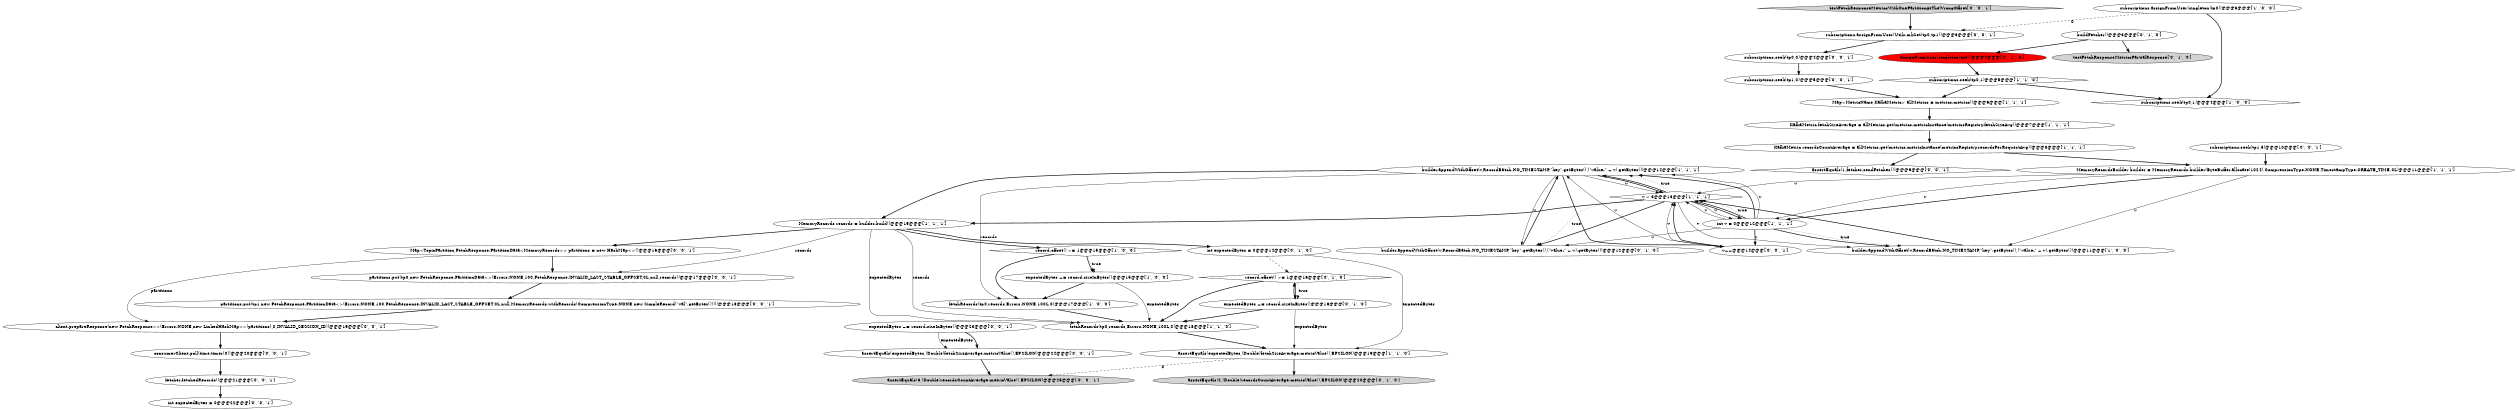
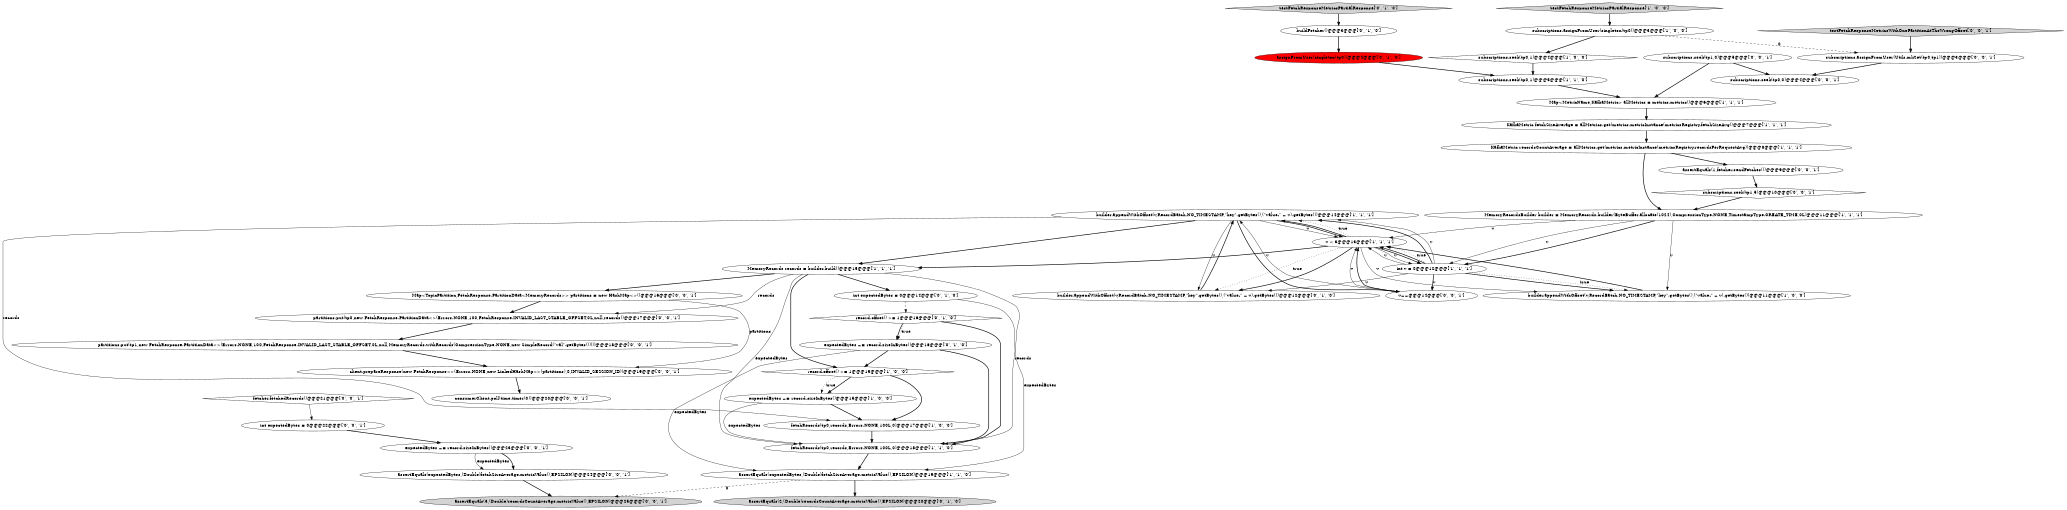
none -> (1610, 8)
(2125, 45) -> (1339, 18)
(2132, 58) -> (1339, 8)
(1799, 67) -> (1750, 68)
(1983, 80) -> (1533, 80)
(2088, 91) -> (1533, 67)
(2266, 148) -> (1759, 193)
(1880, 170) -> (1751, 170)
none -> (1754, 180)
(1676, 197) -> (1360, 242)
(1294, 292) -> (878, 358)
(220, 366) -> none
(220, 380) -> (308, 399)
(220, 390) -> (310, 411)
none -> (392, 436)
